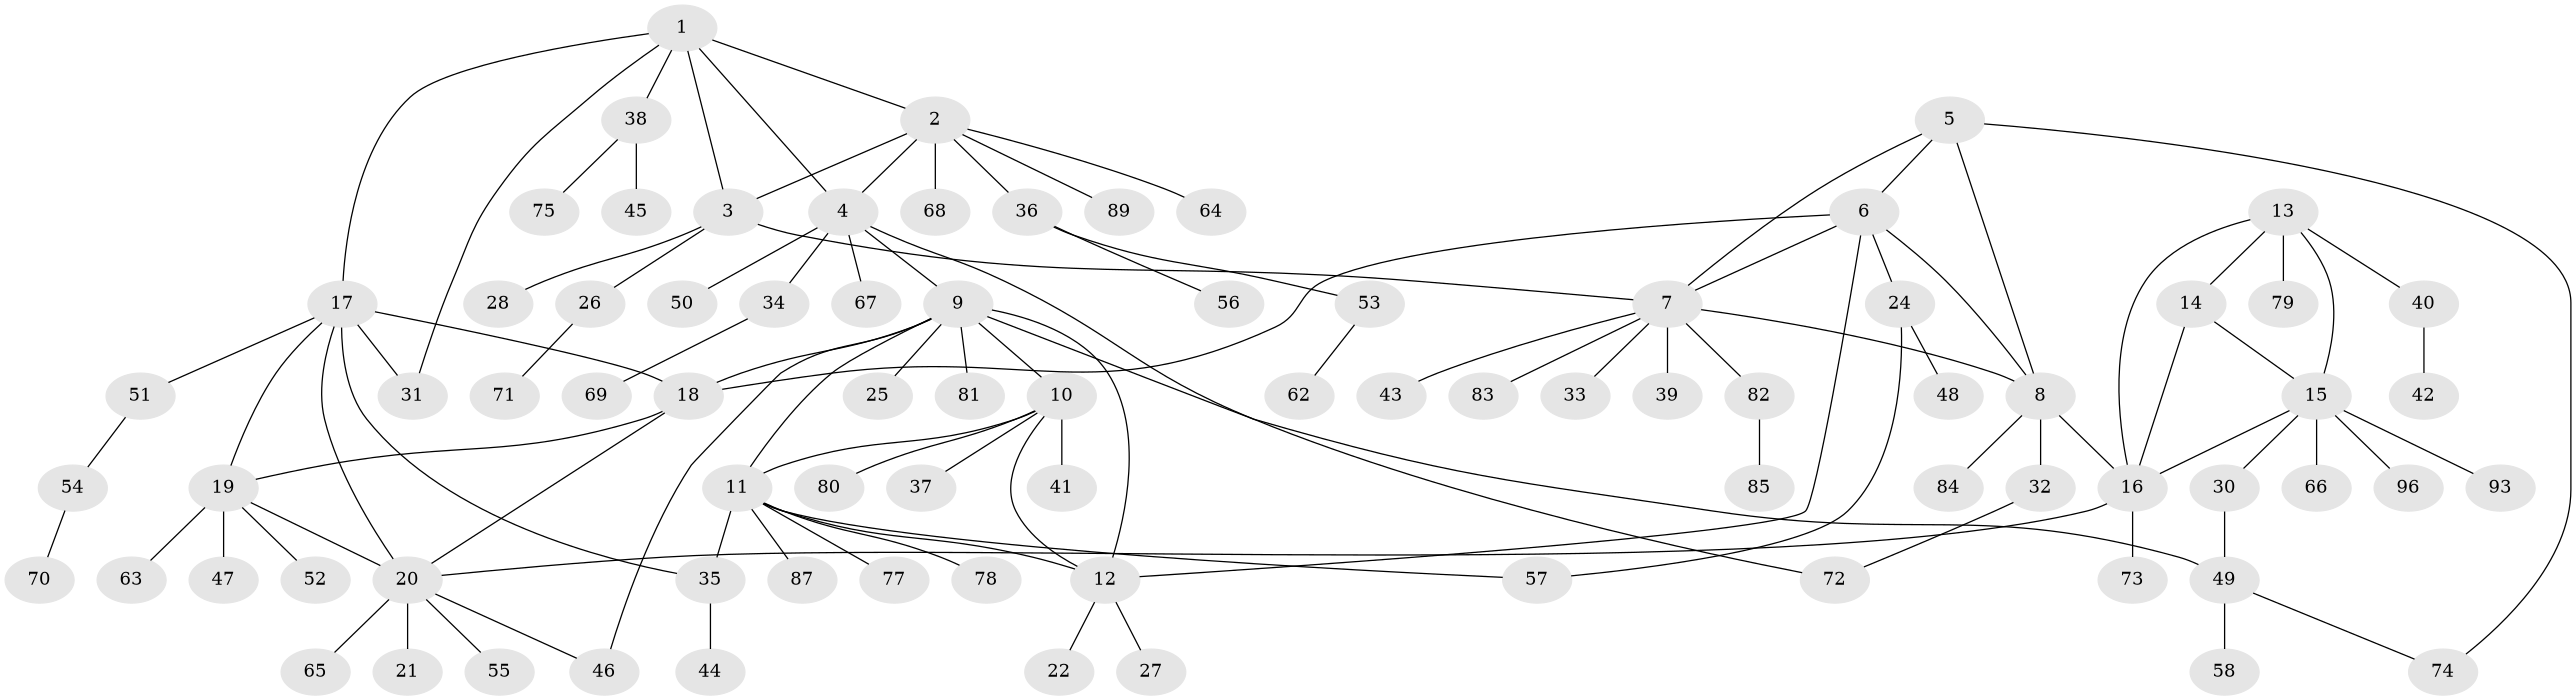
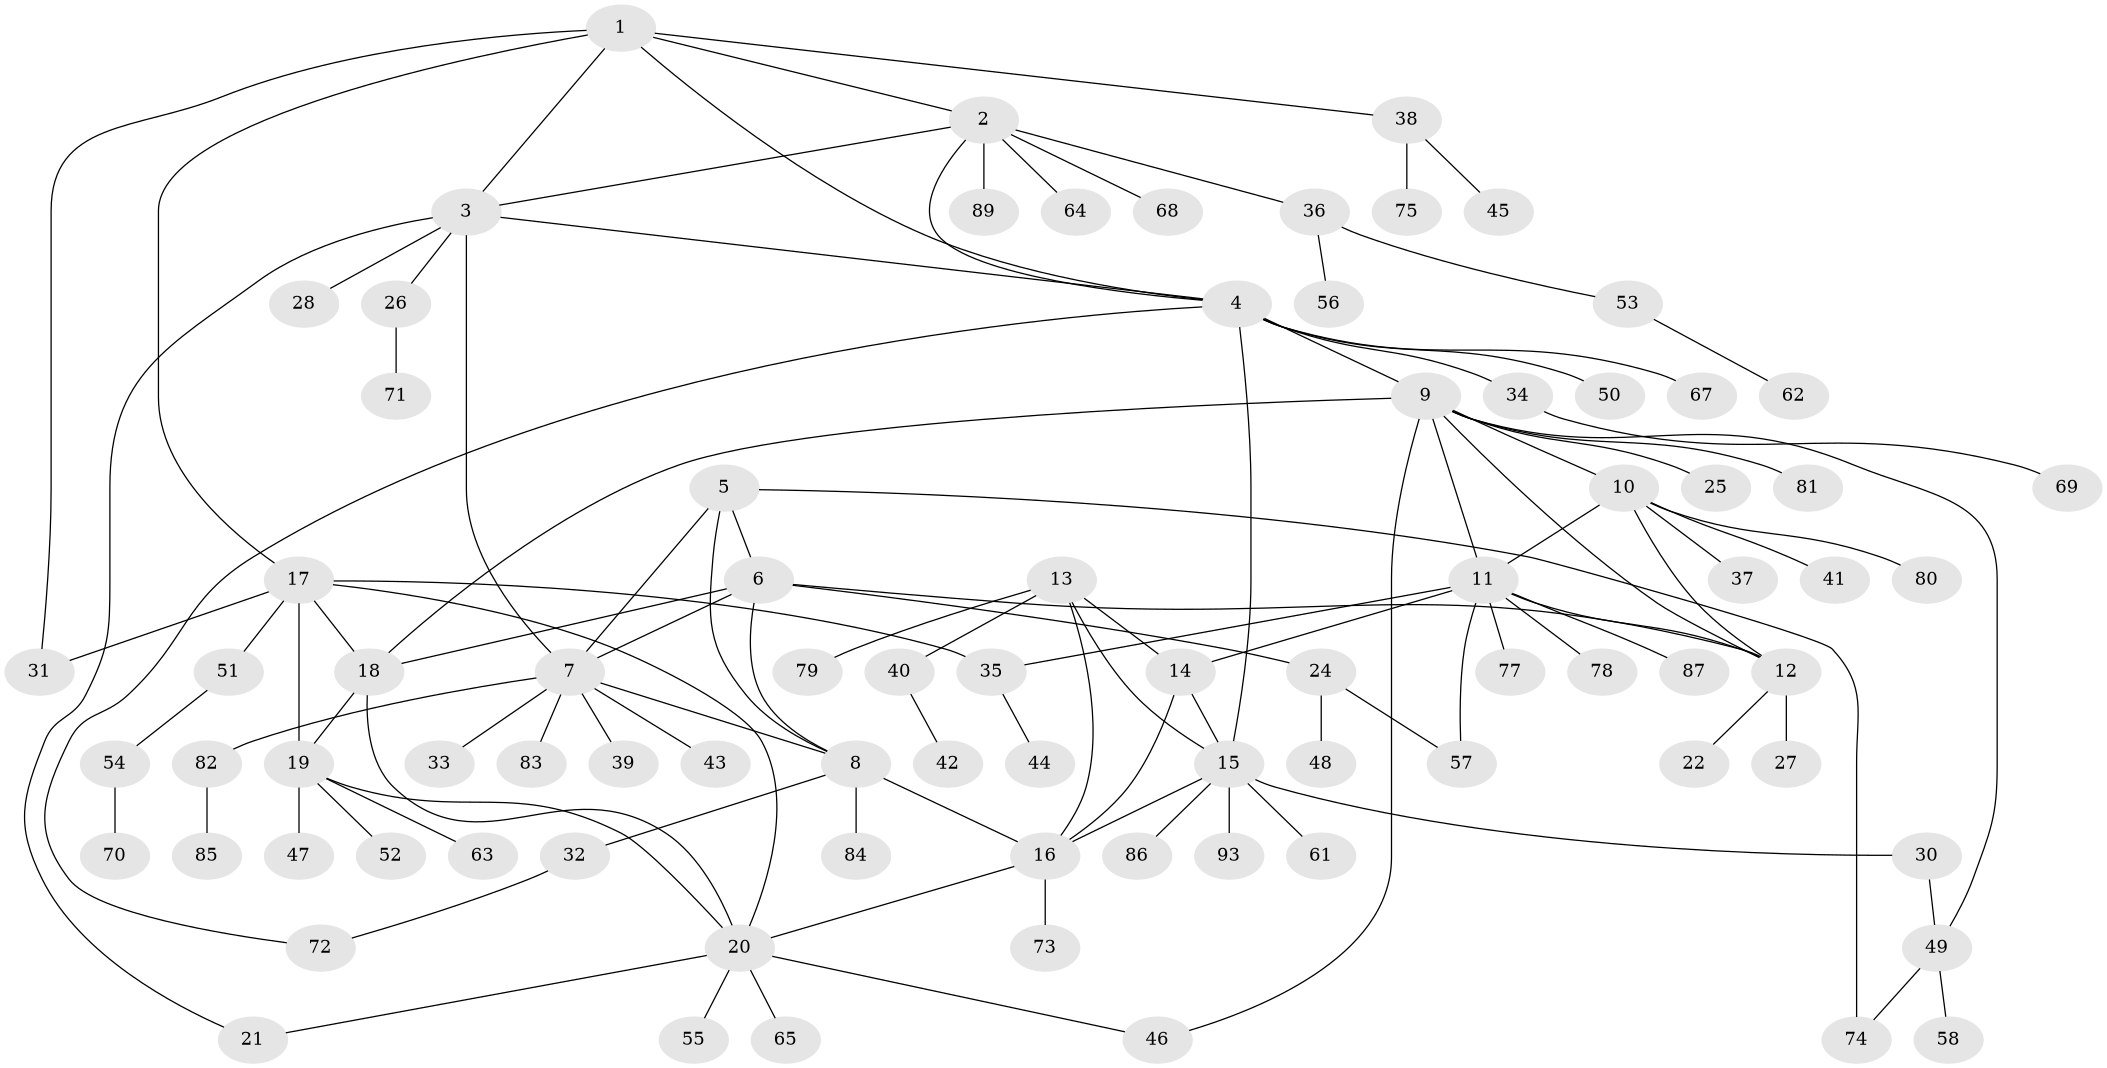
none -> (852, 258)
(2317, 488) -> (1321, 856)
(2409, 488) -> (1137, 856)
none -> (1251, 534)
none -> (110, 588)
none -> (1332, 626)
